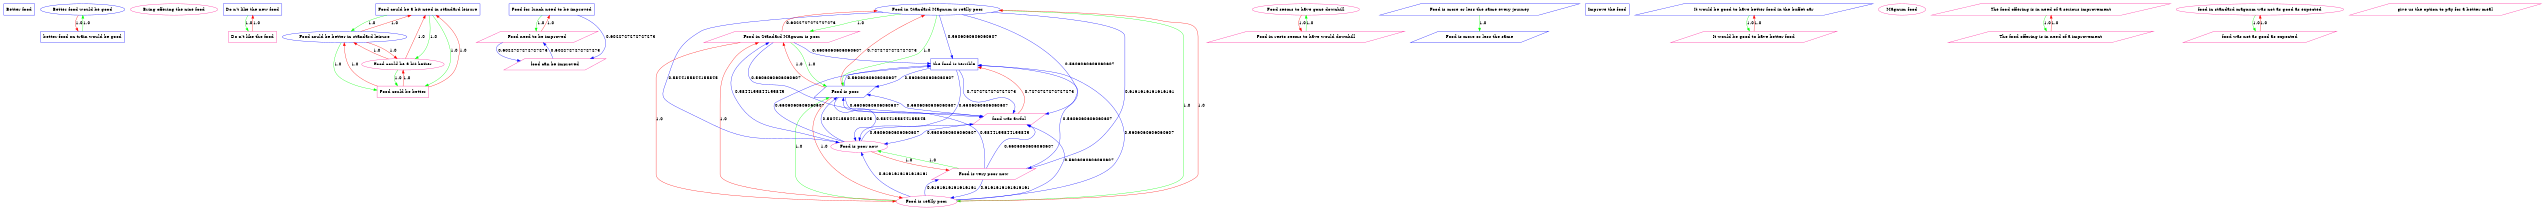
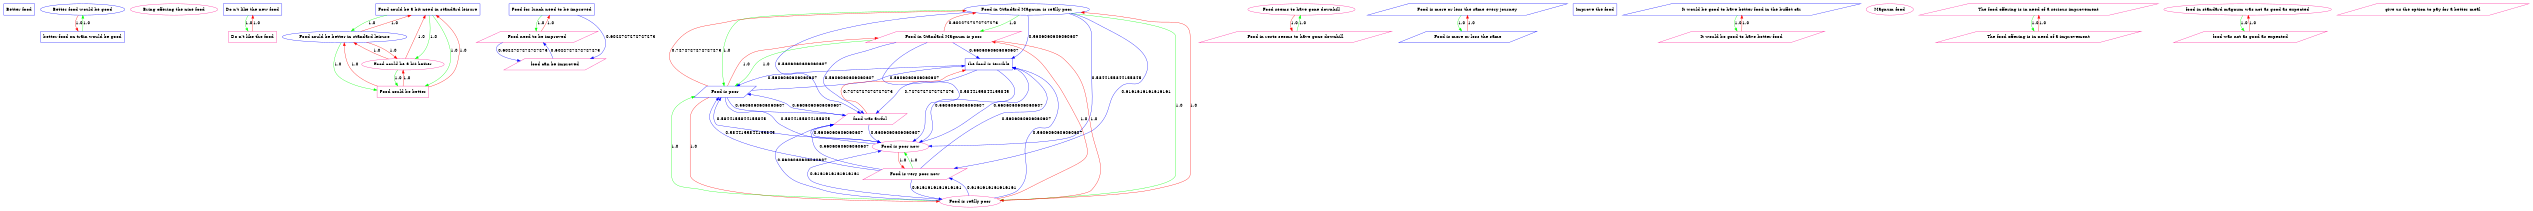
none -> (1468, 25)
(1306, 37) -> (1295, 37)
(750, 116) -> (946, 83)
